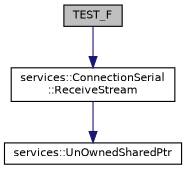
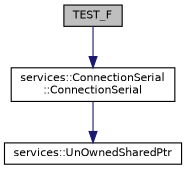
(93, 85) -> (93, 85)
